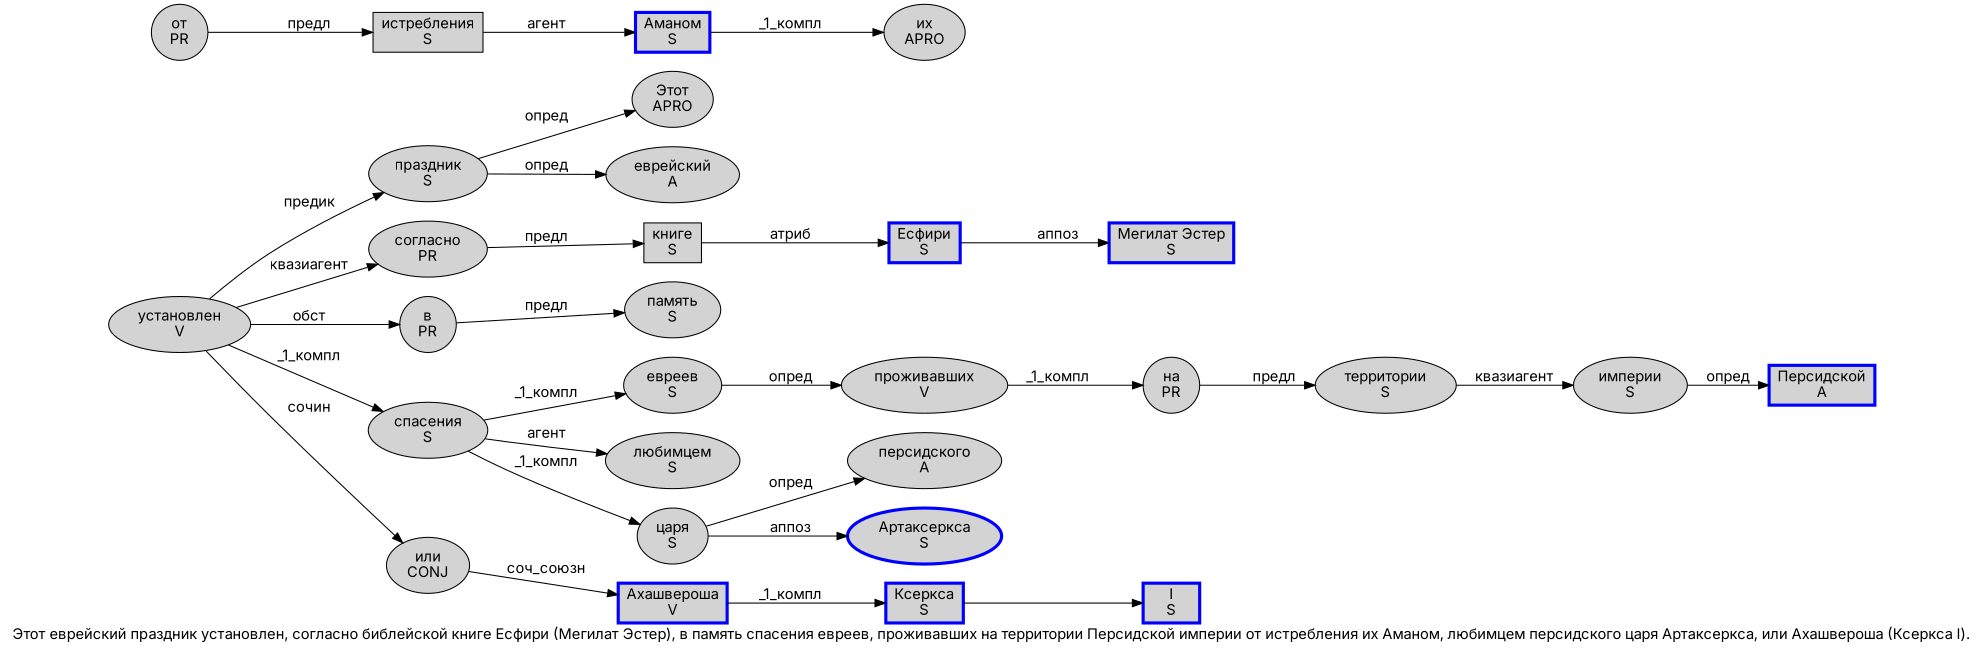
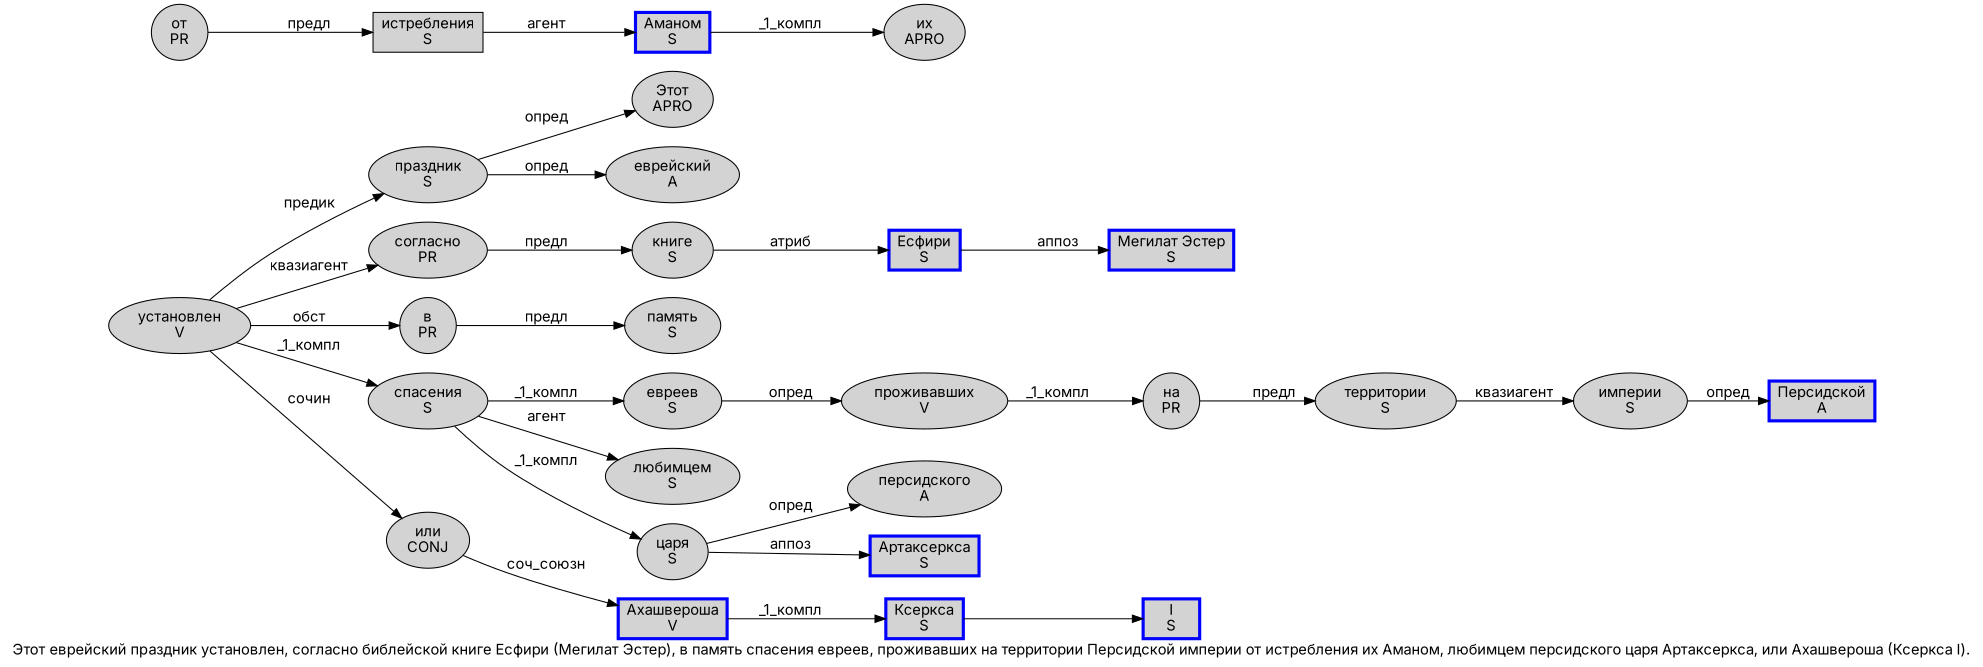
(673, 243) -> (673, 250)
(925, 536) -> (925, 556)
